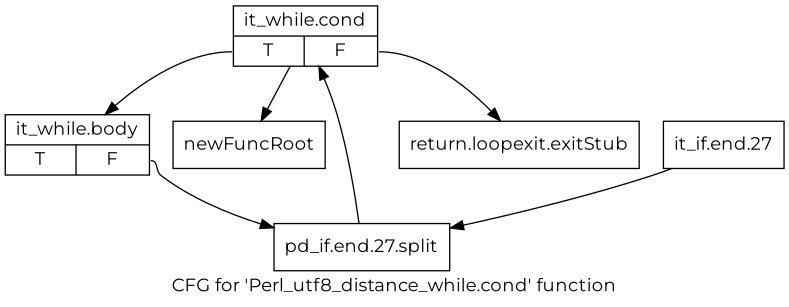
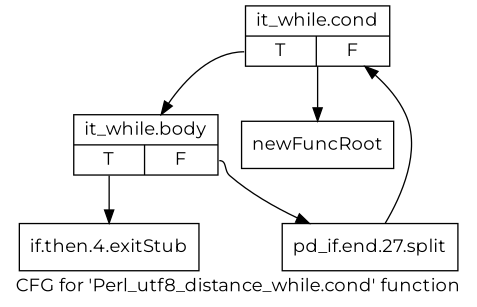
(519, 145) -> none
(724, 145) -> none
none -> (109, 247)
